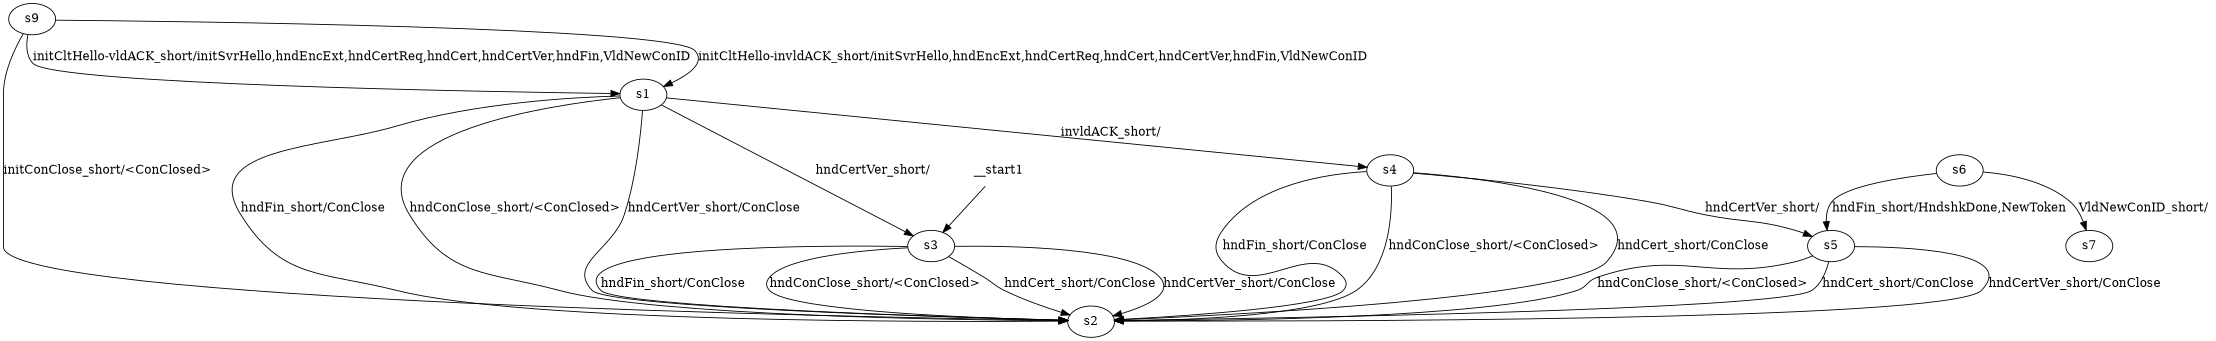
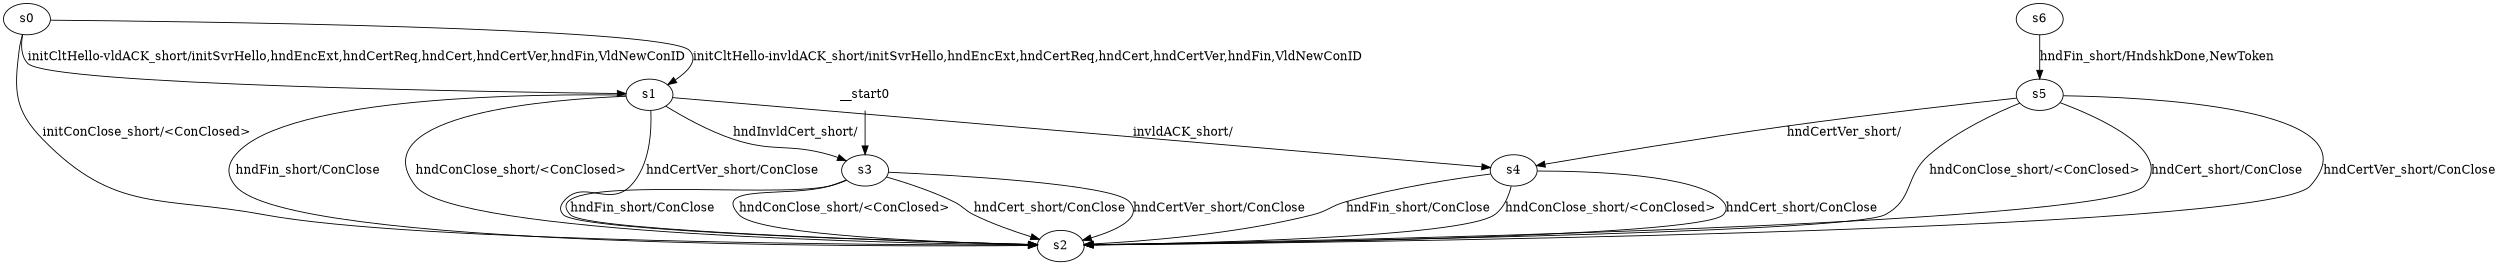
(32, 19) -> (27, 19)
(875, 170) -> (797, 133)
(999, 170) -> (865, 95)
(1610, 196) -> (1780, 127)
(2089, 246) -> none
